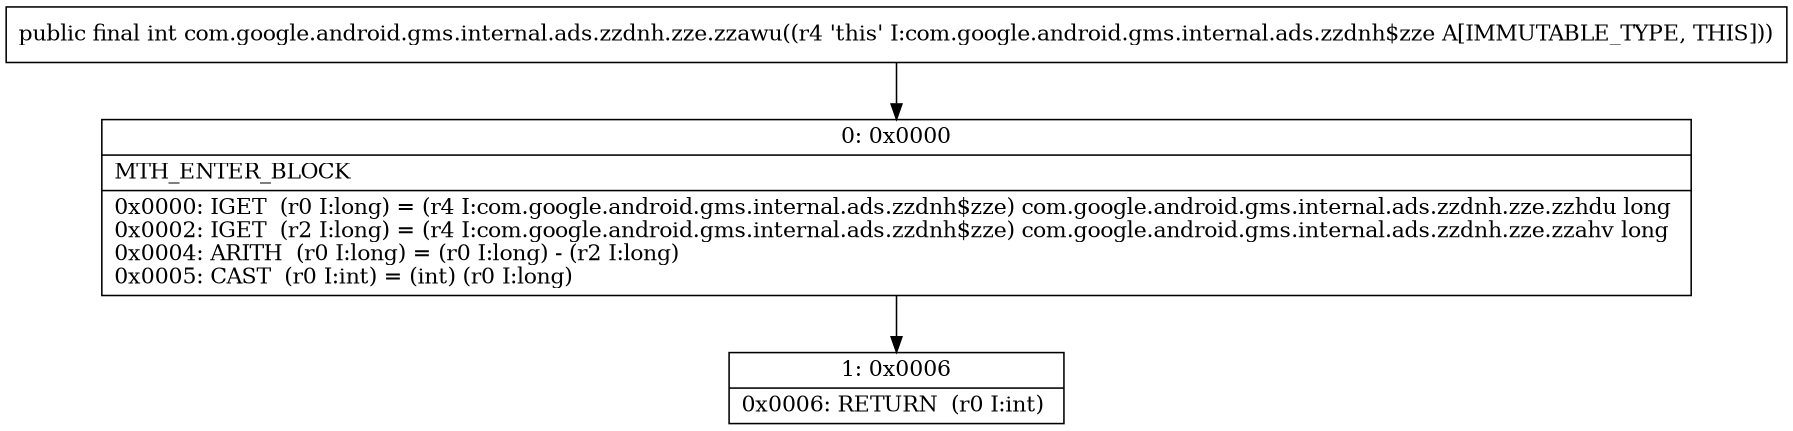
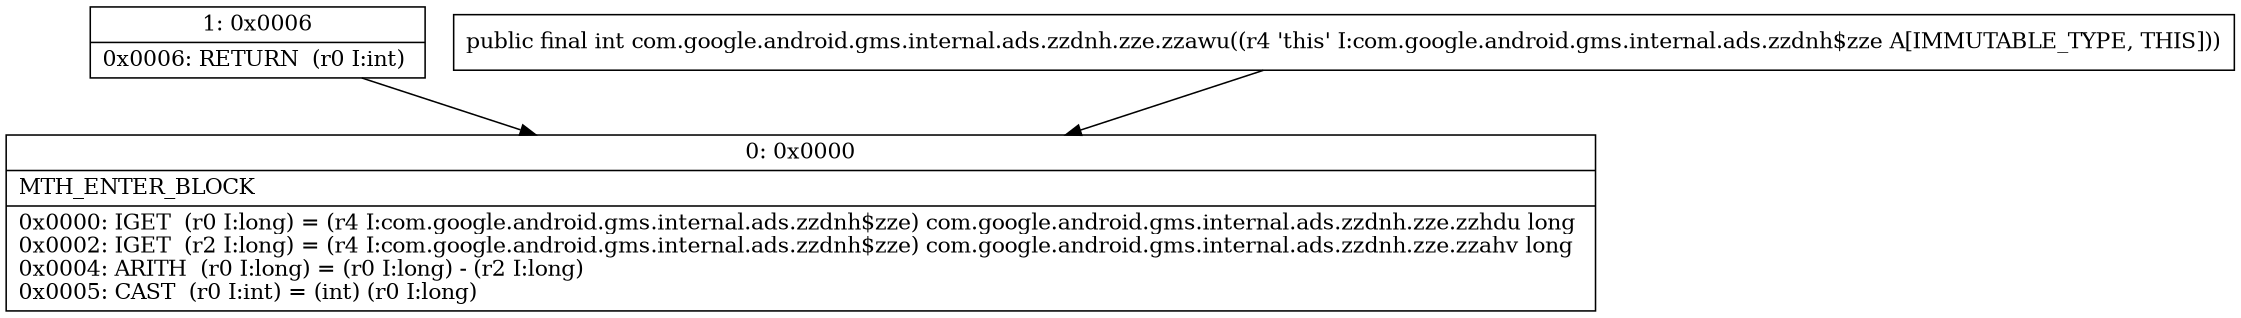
(897, 316) -> (441, 104)
